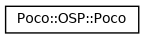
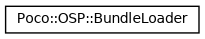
(72, 20) -> (102, 20)
